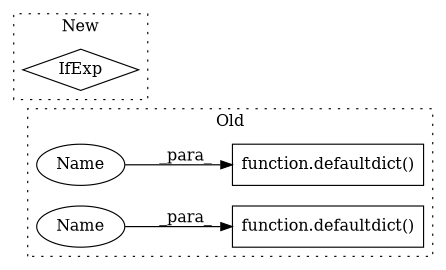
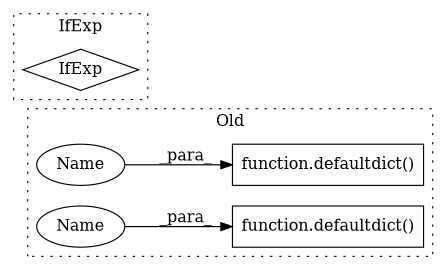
(81, 27) -> (81, 27)
